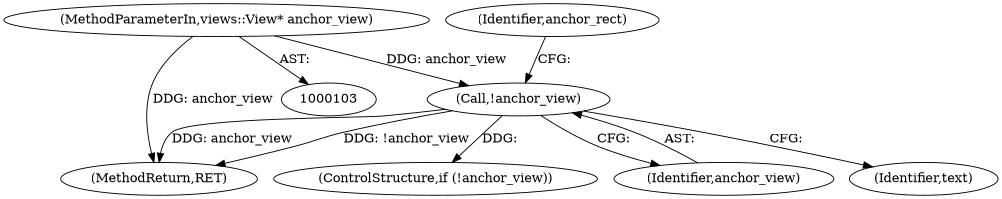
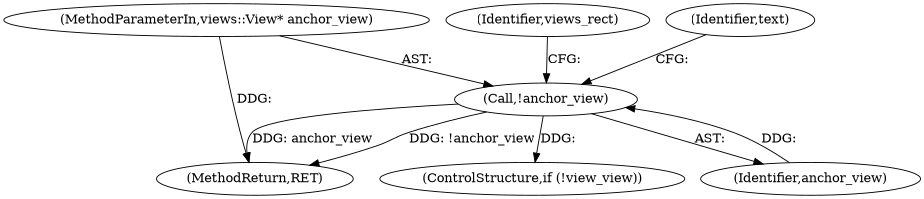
(552, 20) -> (548, 20)
(447, 60) -> (419, 60)
(213, 99) -> (256, 99)
(329, 99) -> none
(724, 136) -> (648, 58)
(616, 139) -> (712, 139)
(682, 139) -> (781, 139)
(436, 179) -> (532, 179)
